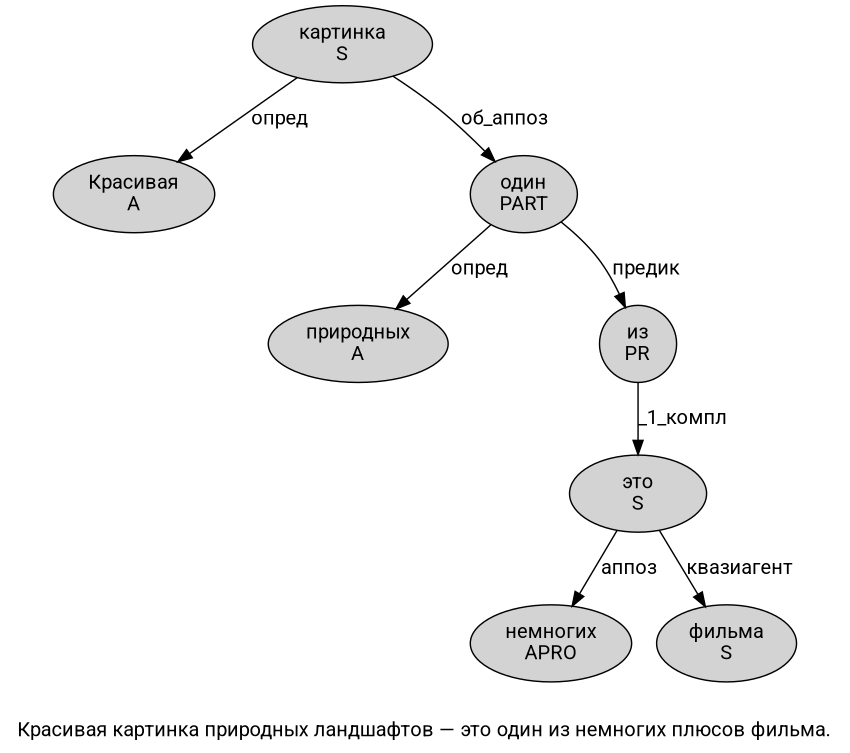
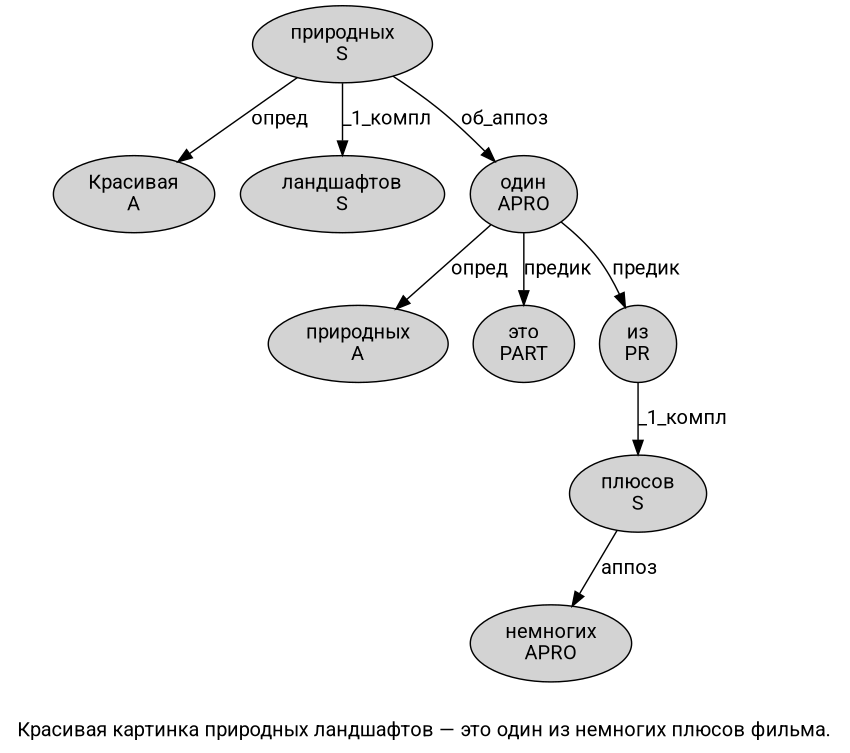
(343, 44) -> (343, 44)
none -> (343, 194)
(524, 194) -> (524, 194)
none -> (524, 344)
(638, 494) -> (638, 494)
(727, 643) -> none
